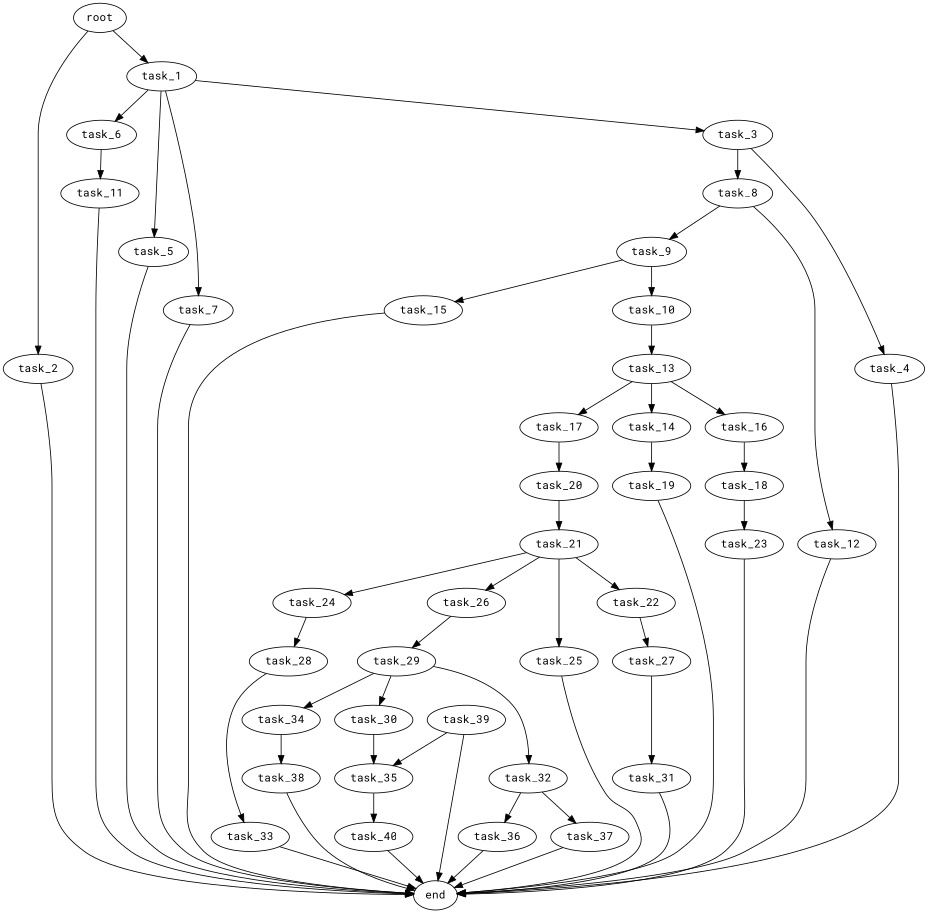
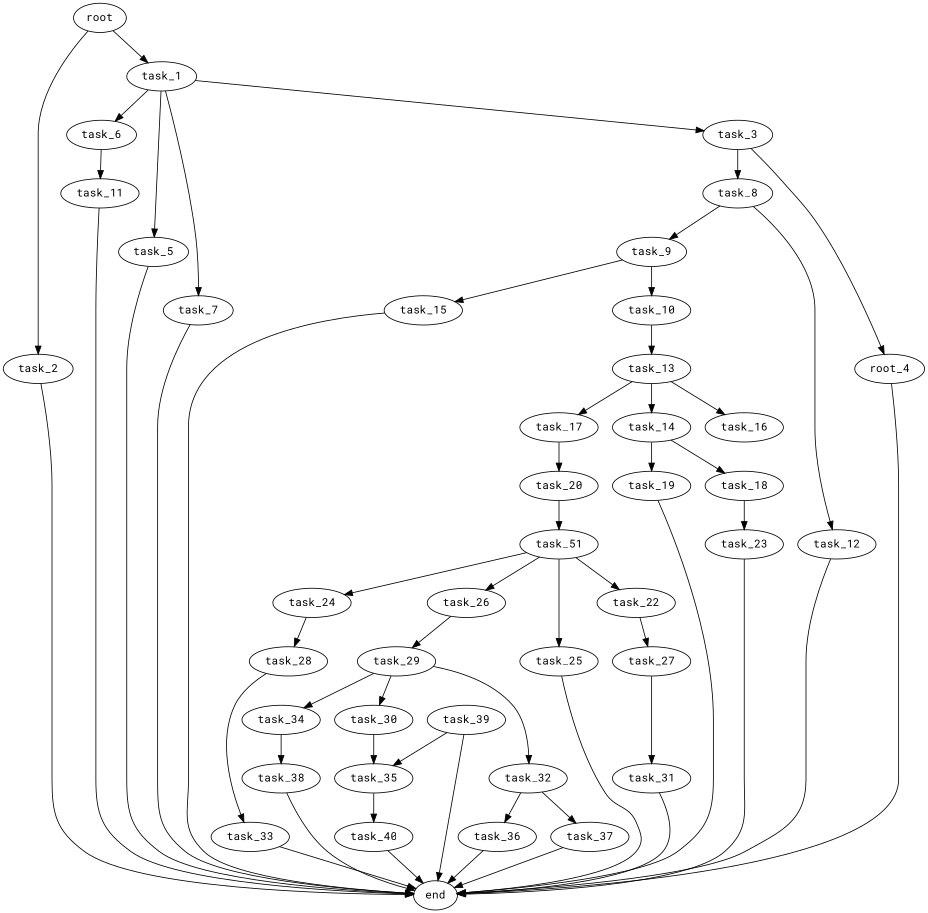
(890, 369) -> (890, 369)
(744, 453) -> (694, 454)
(559, 544) -> (559, 544)
